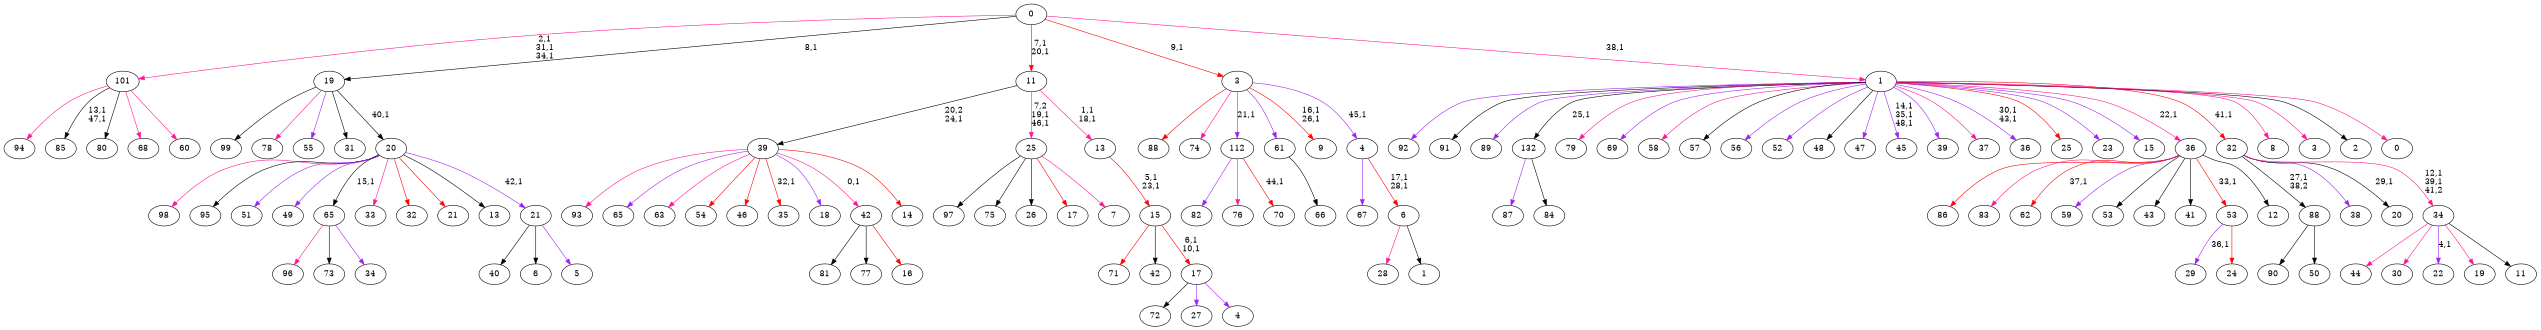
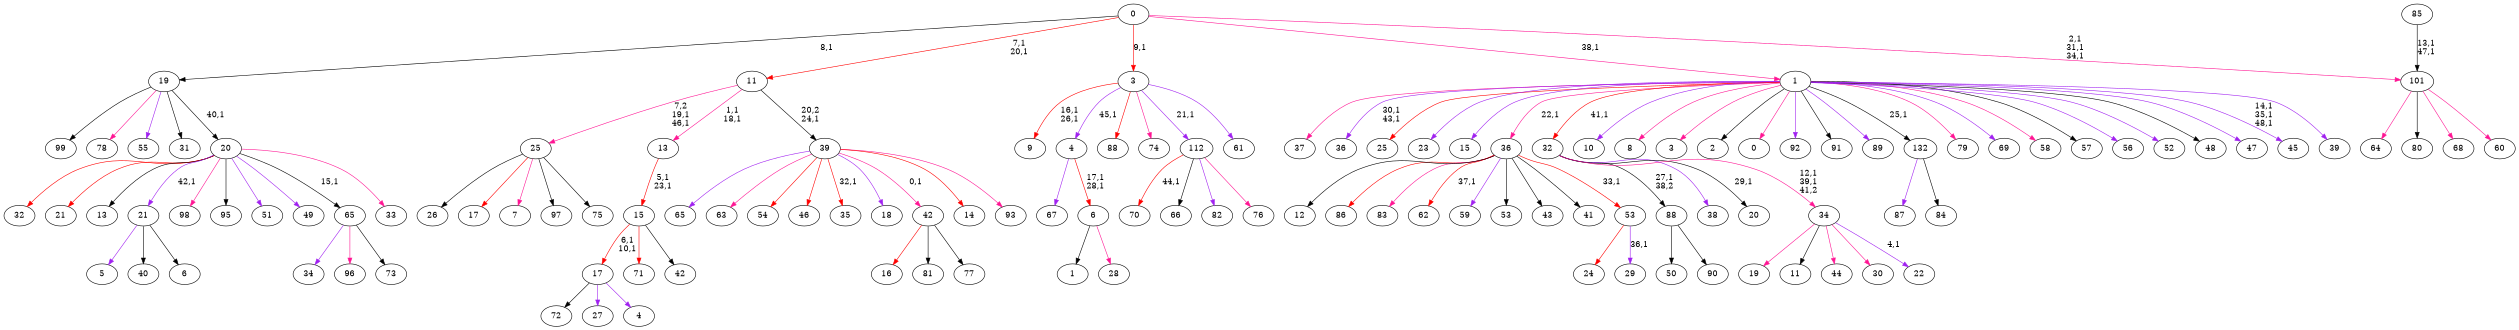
(84, 106) -> (2417, 45)
(20, 149) -> (2376, 149)
none -> (1589, 149)
(1305, 177) -> (1187, 179)
